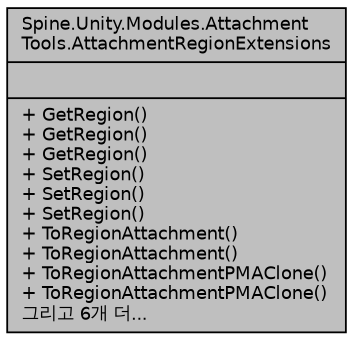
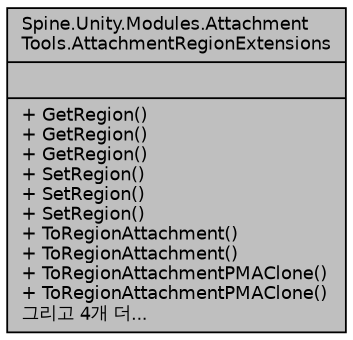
(85, 313) -> (85, 313)
